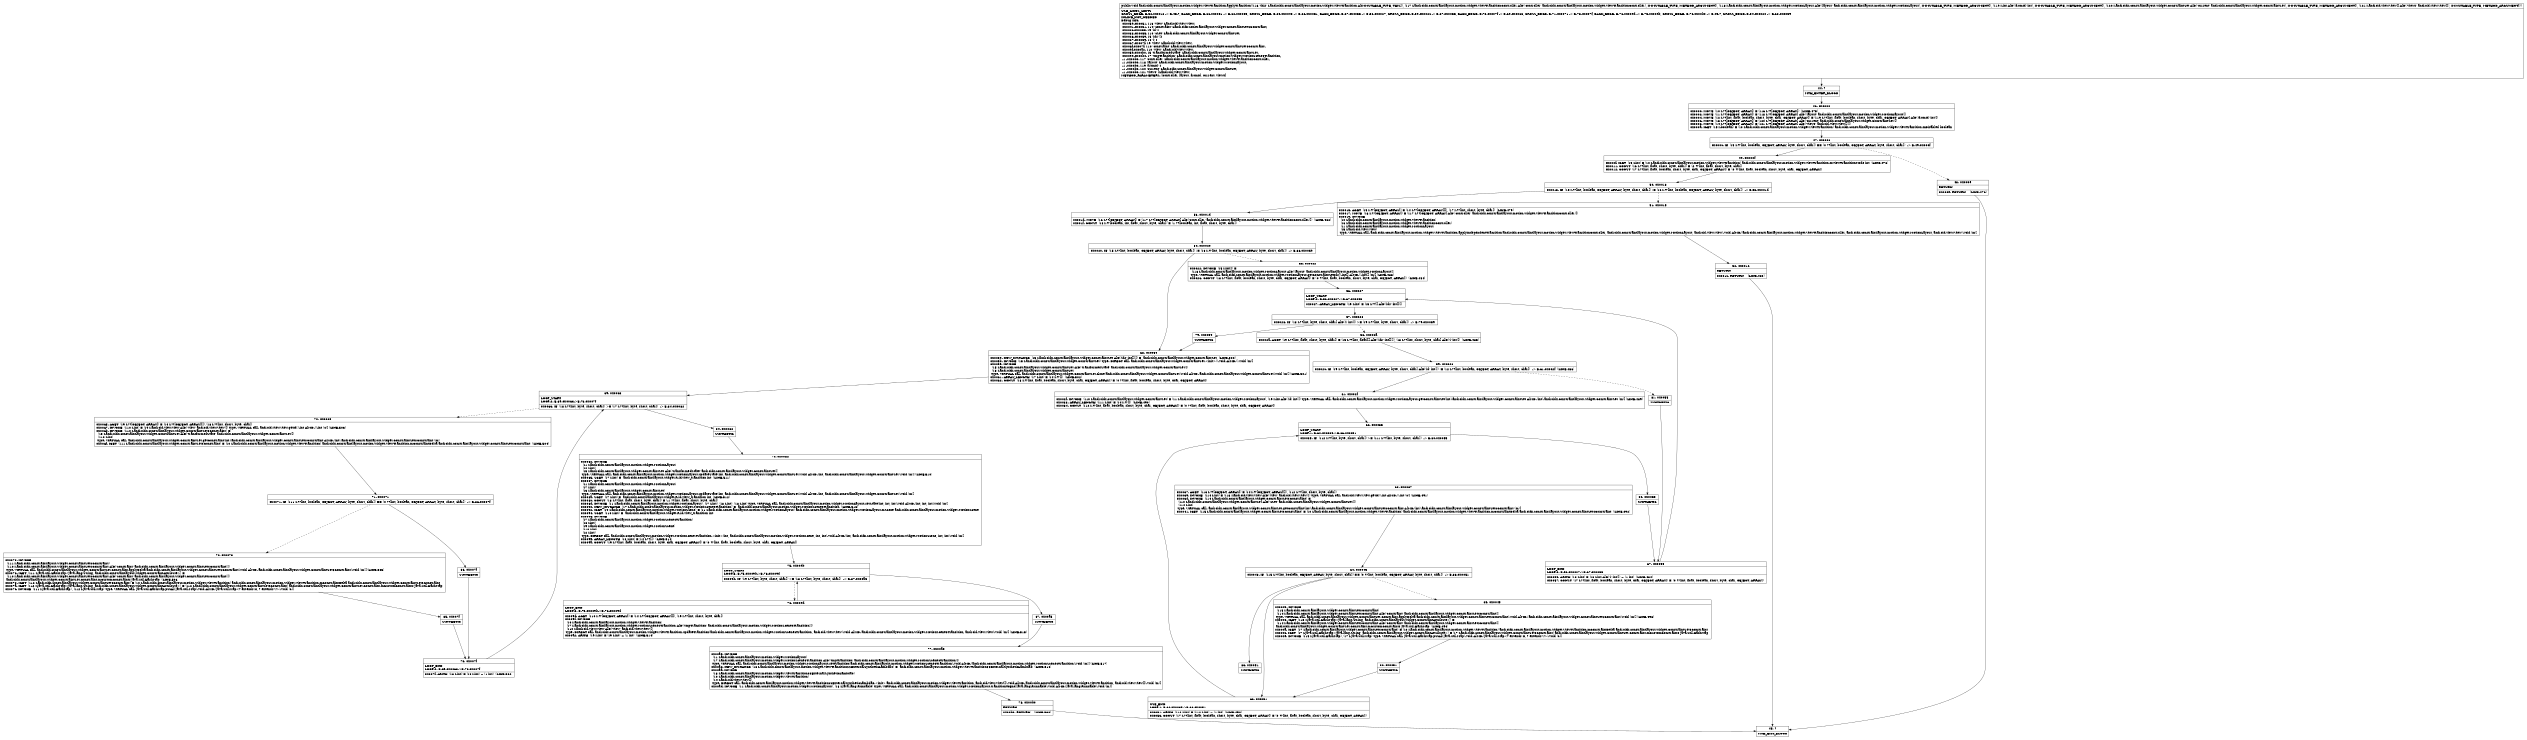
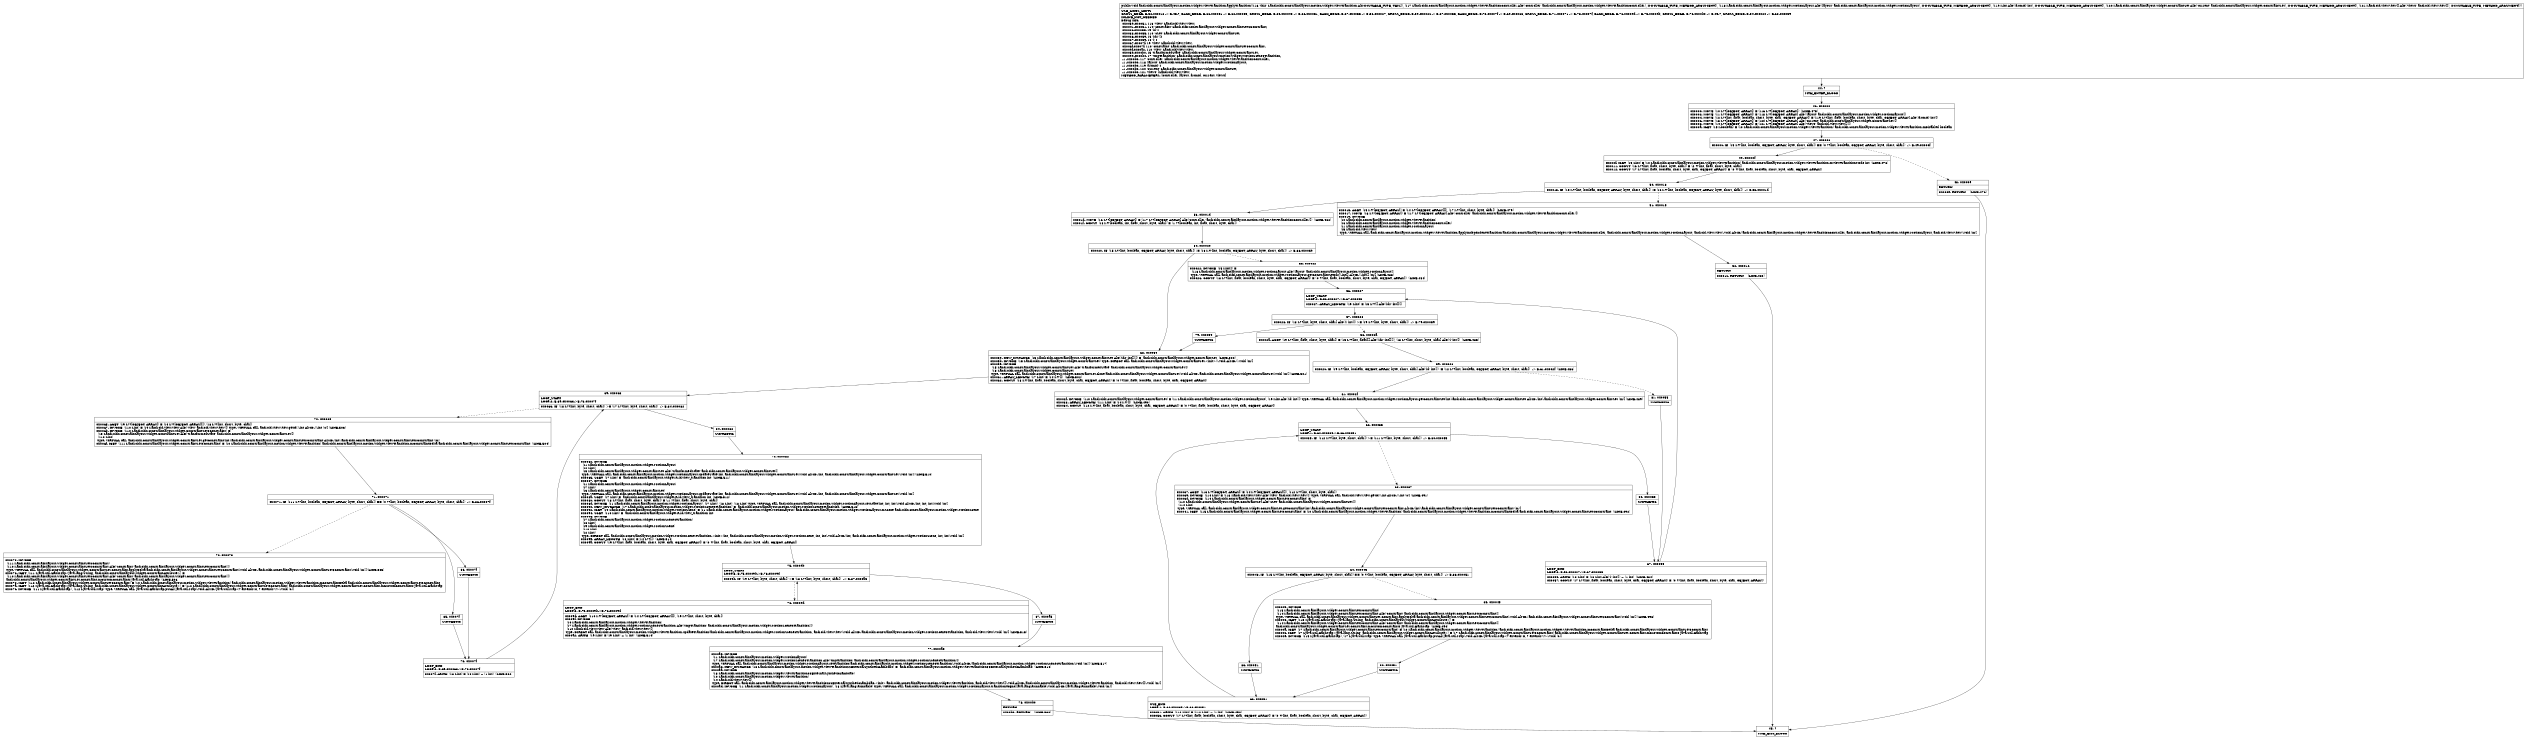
none -> (1387, 462)
(378, 604) -> (443, 547)
(1266, 614) -> (1253, 684)
